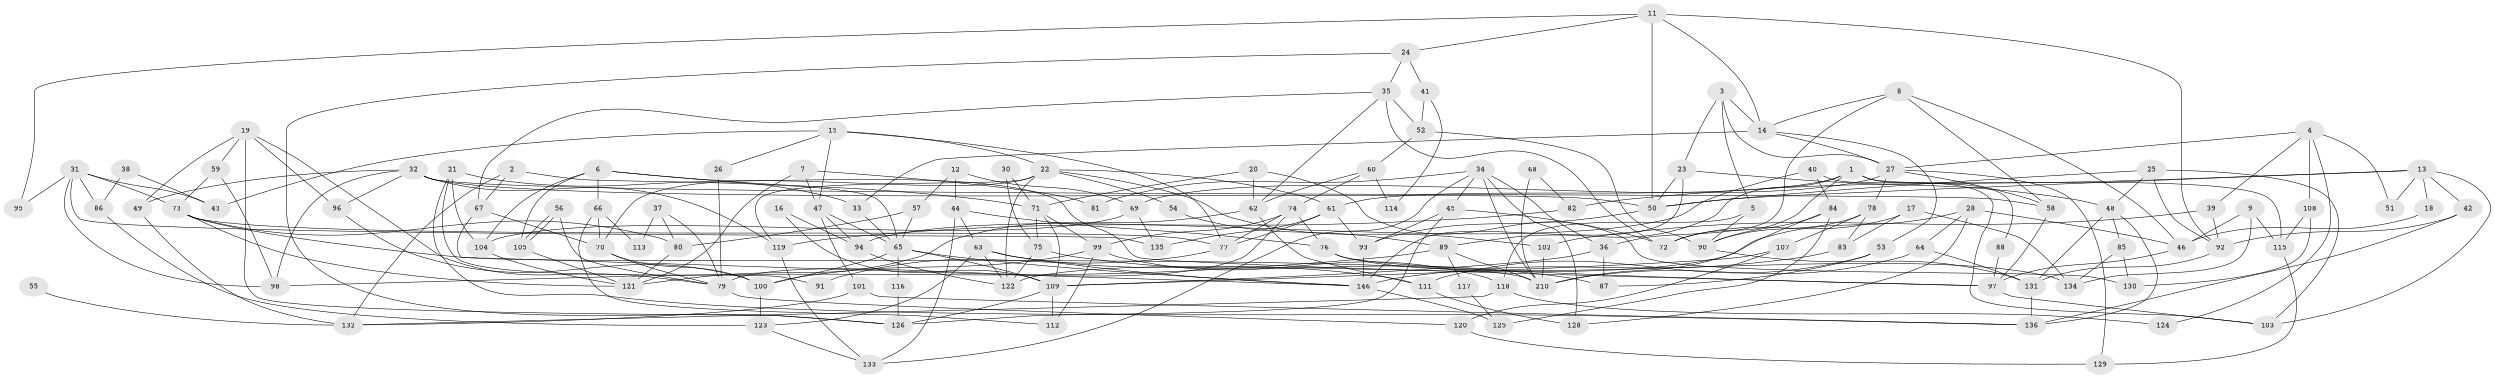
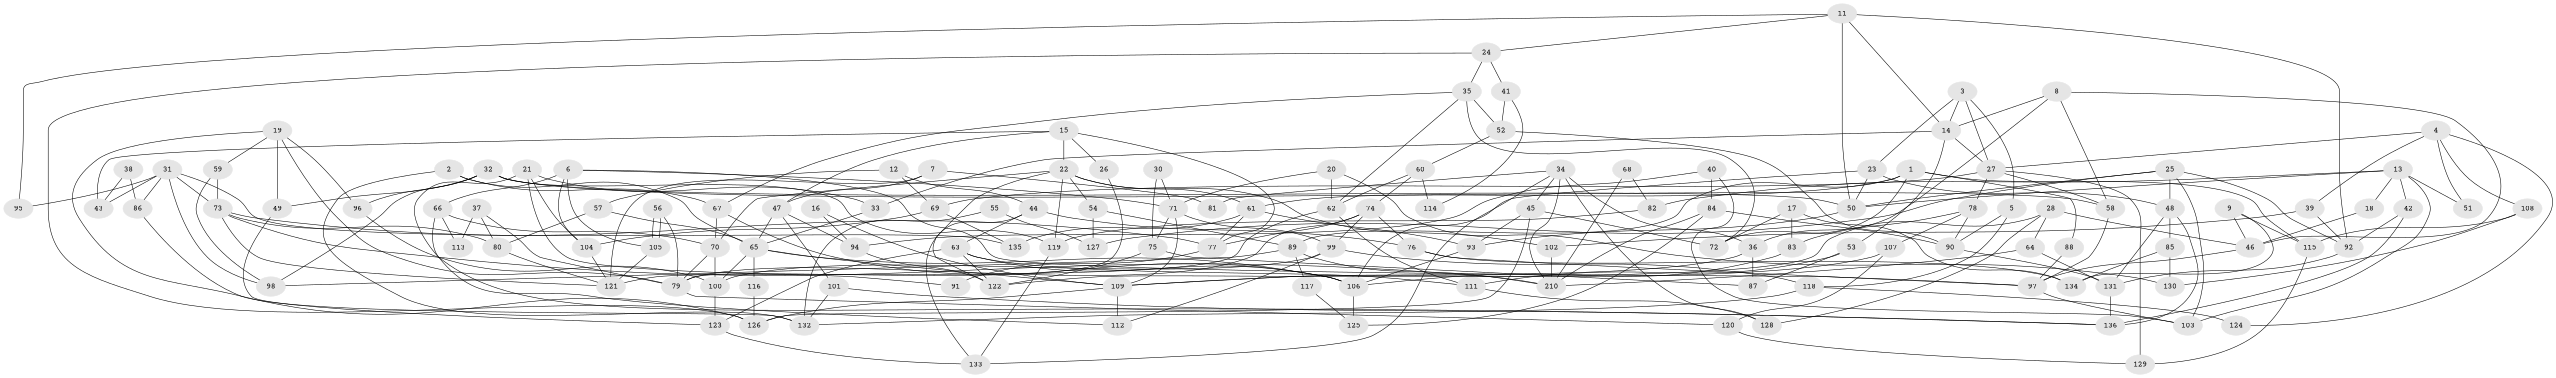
none -> (1093, 248)
(1363, 287) -> (1354, 287)
